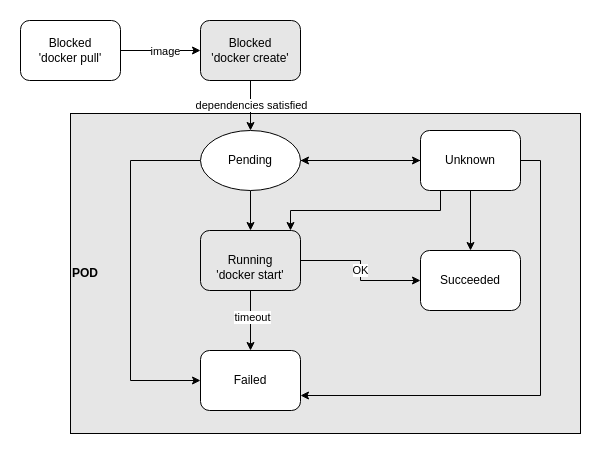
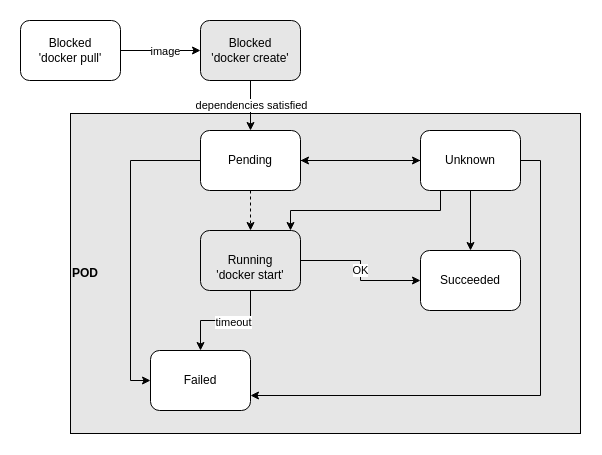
(251, 161) -> (251, 161)
(251, 206) -> (251, 206)
(251, 381) -> (201, 381)
